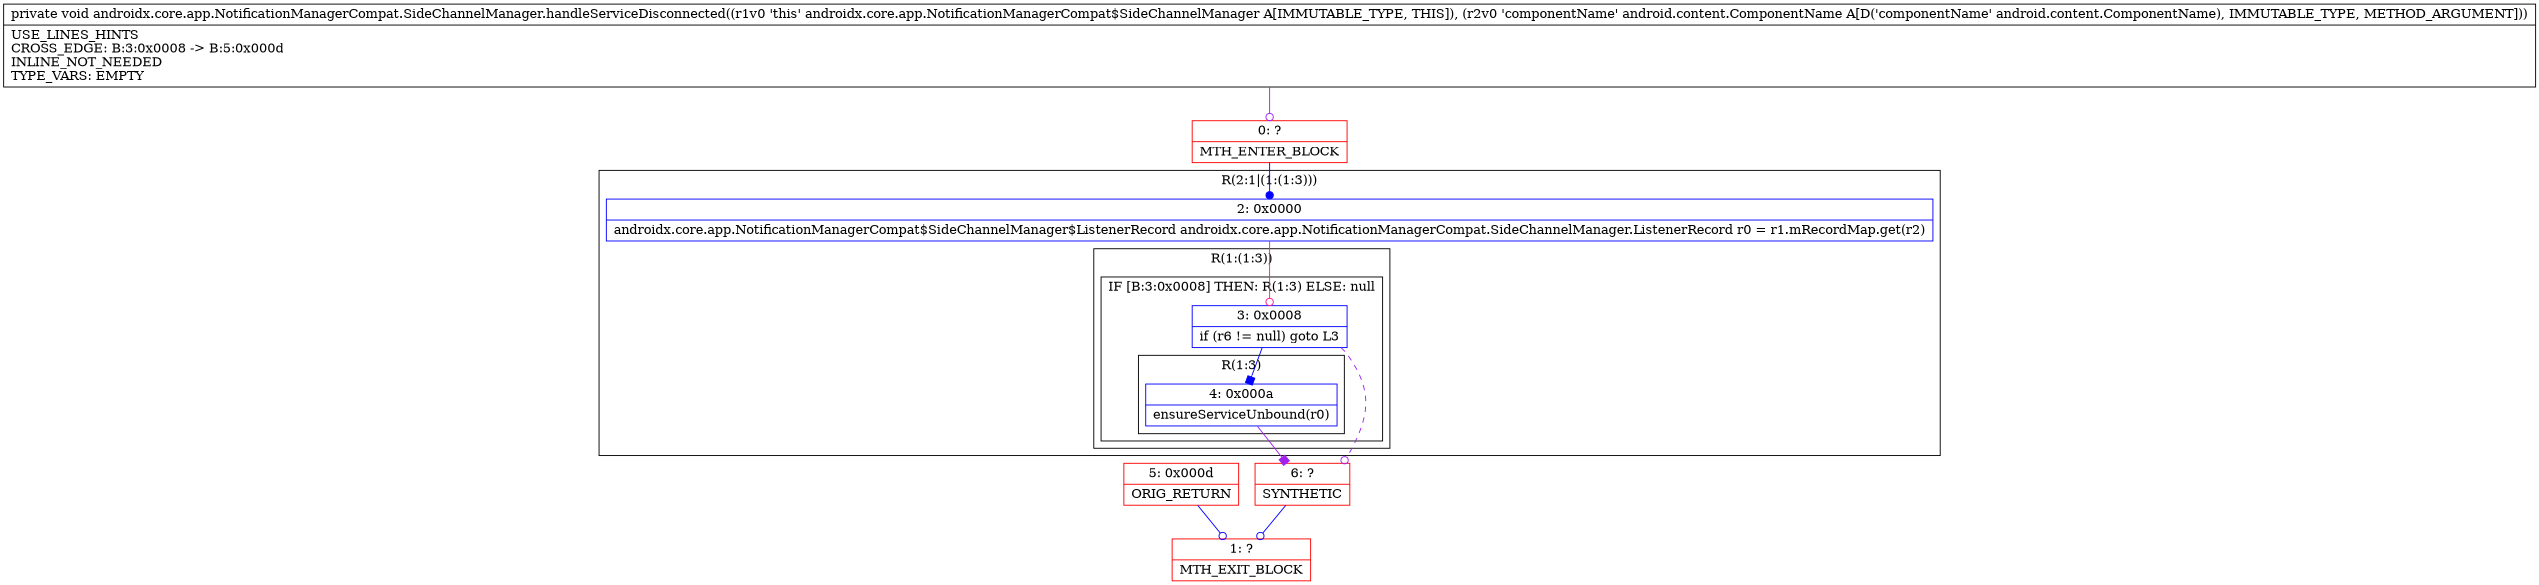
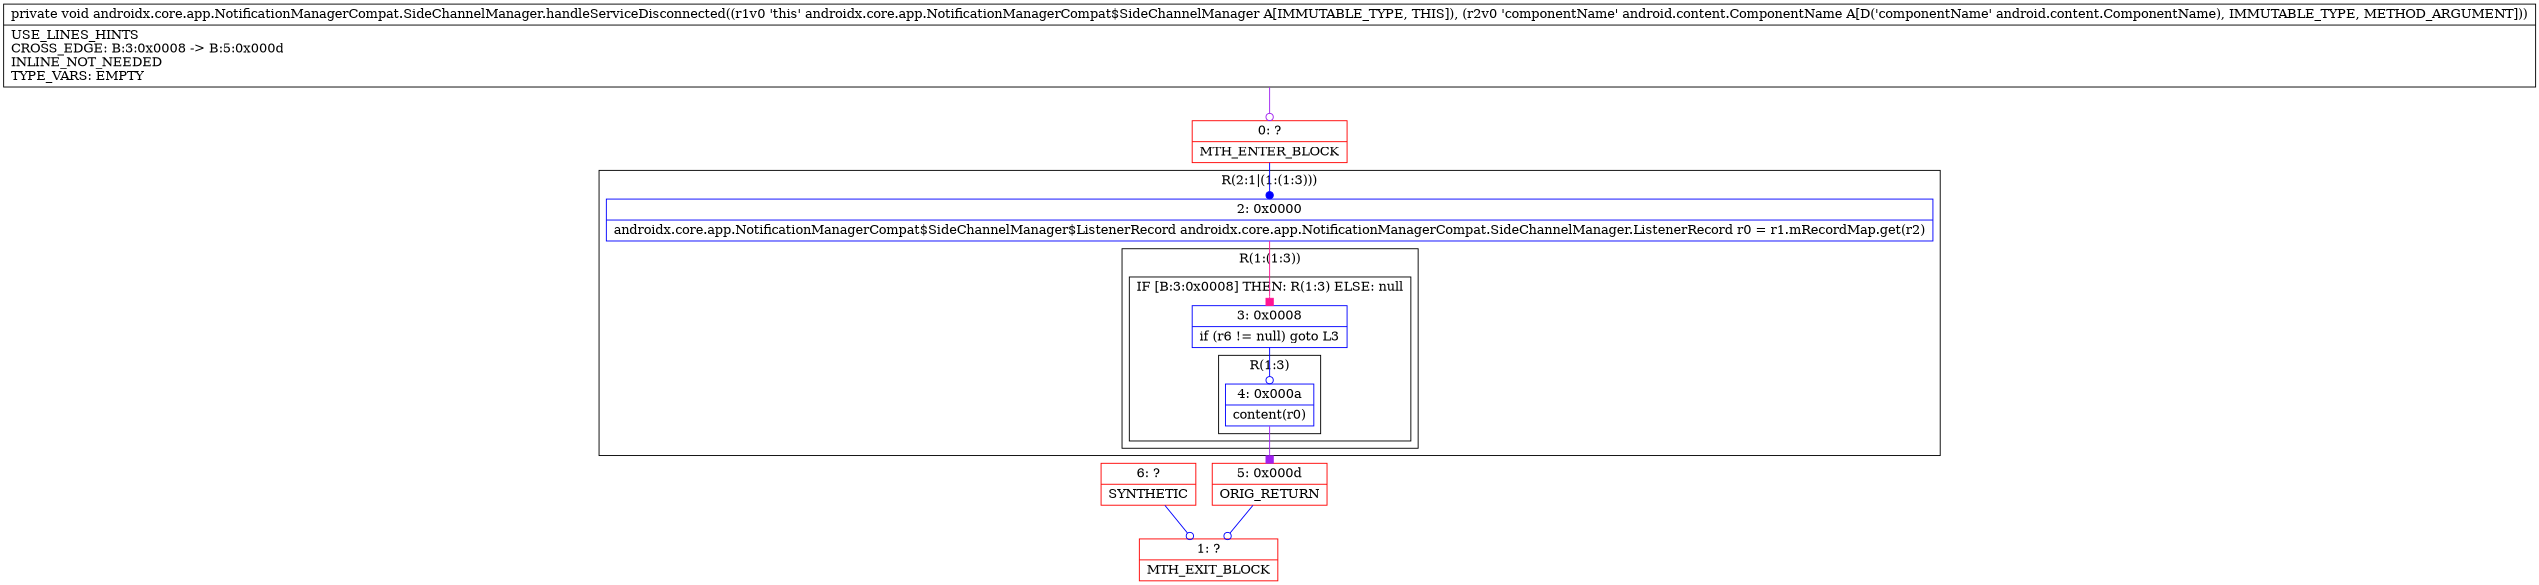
(1270, 270) -> (1270, 269)
(1257, 361) -> (1270, 362)
(1366, 401) -> none
(1241, 415) -> (1270, 415)
(1269, 441) -> (1270, 440)
